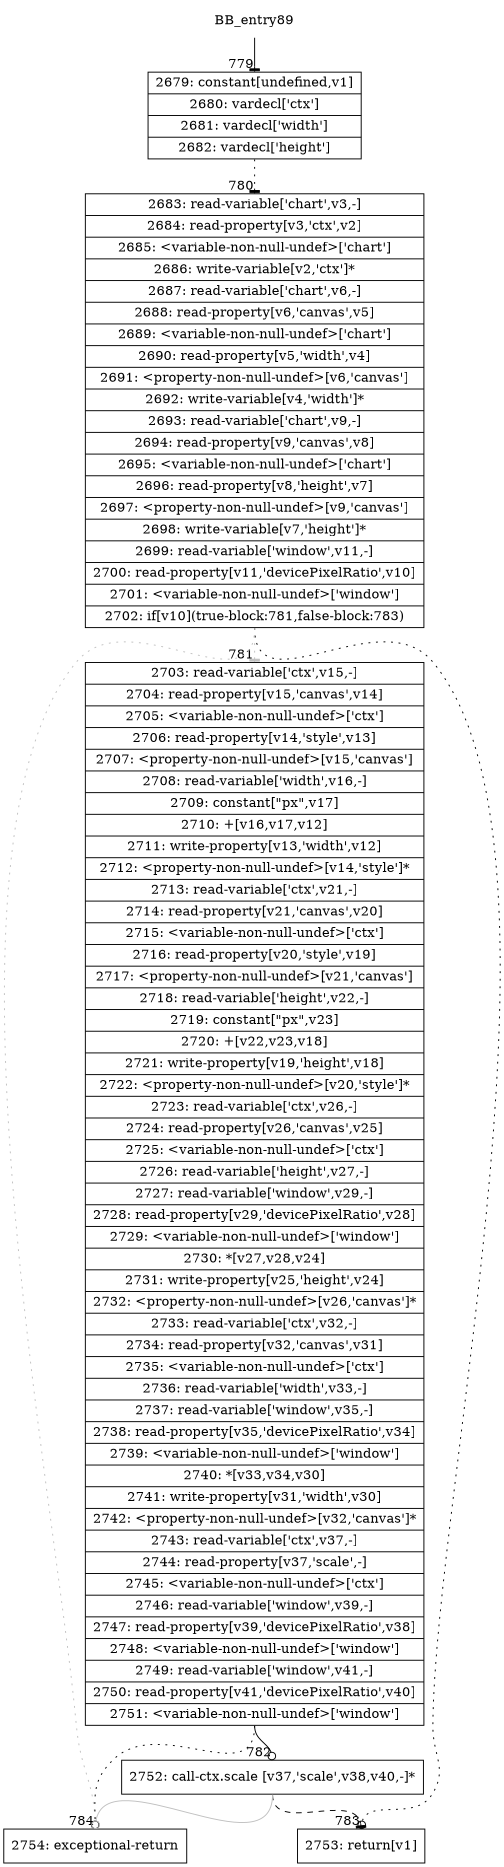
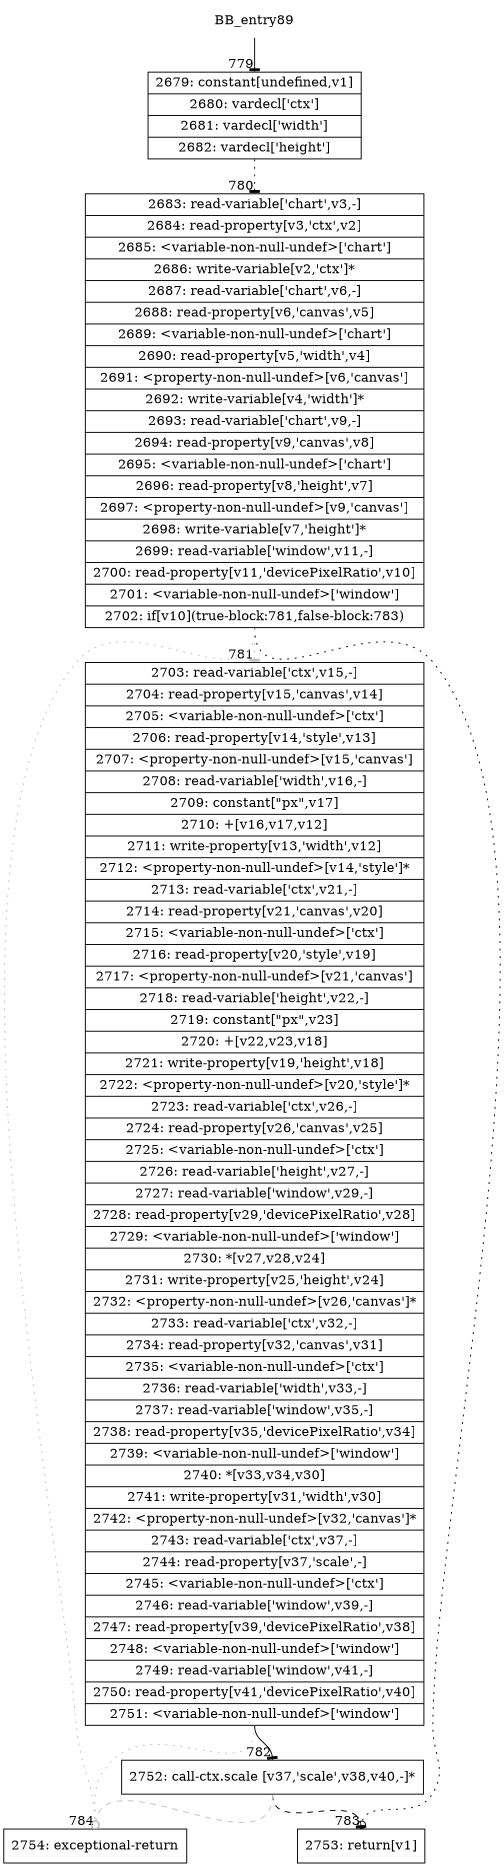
(261, 1740) -> (262, 1741)
(158, 1745) -> (158, 1745)
(188, 1813) -> (188, 1813)
